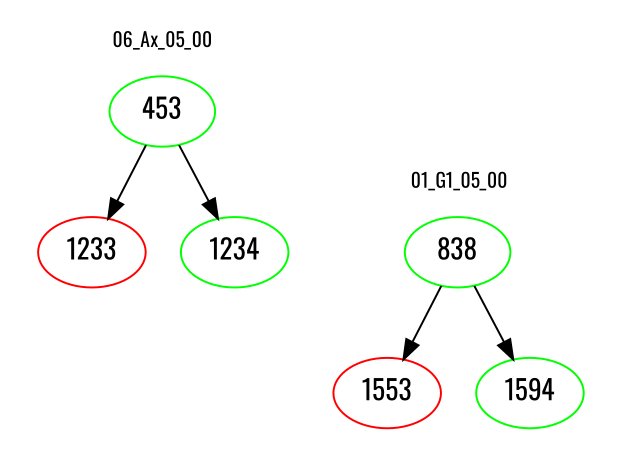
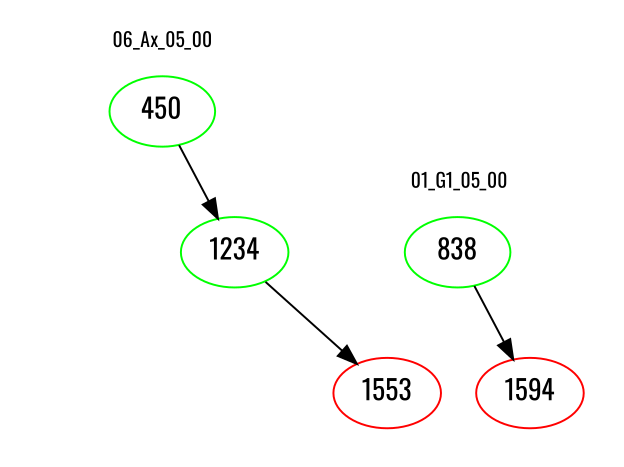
(162, 111) -> (162, 111)
(92, 252) -> none
(427, 314) -> (304, 316)
(530, 393) -> (530, 393)
